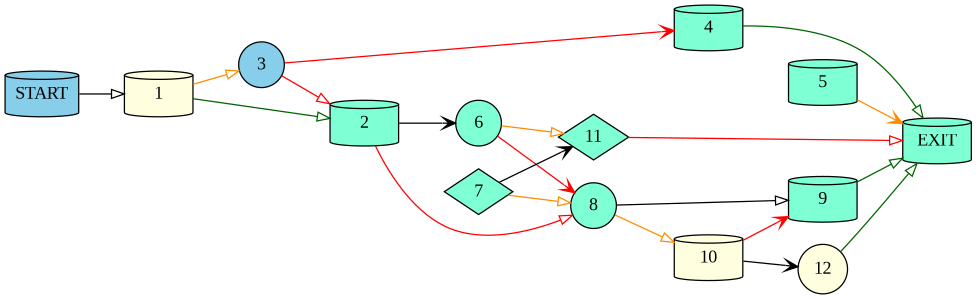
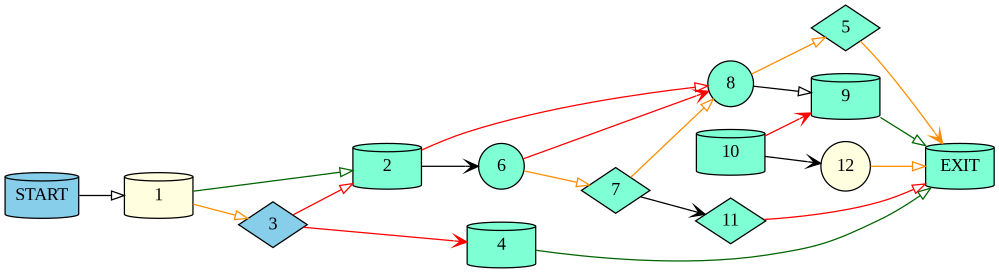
(262, 65) -> (273, 225)
(823, 83) -> (846, 28)
(526, 129) -> (550, 177)
(875, 213) -> (891, 166)
(639, 226) -> (783, 59)
(709, 258) -> (731, 152)
